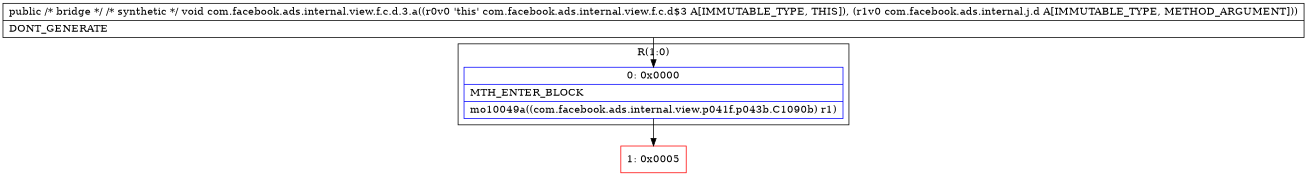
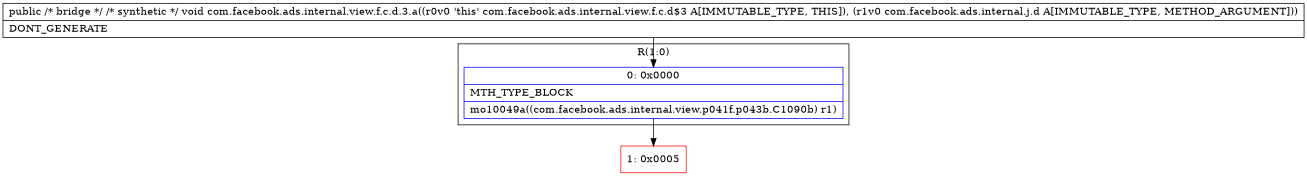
(527, 93) -> (522, 93)
